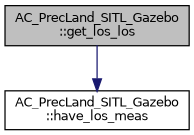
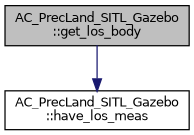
(97, 26) -> (97, 26)
